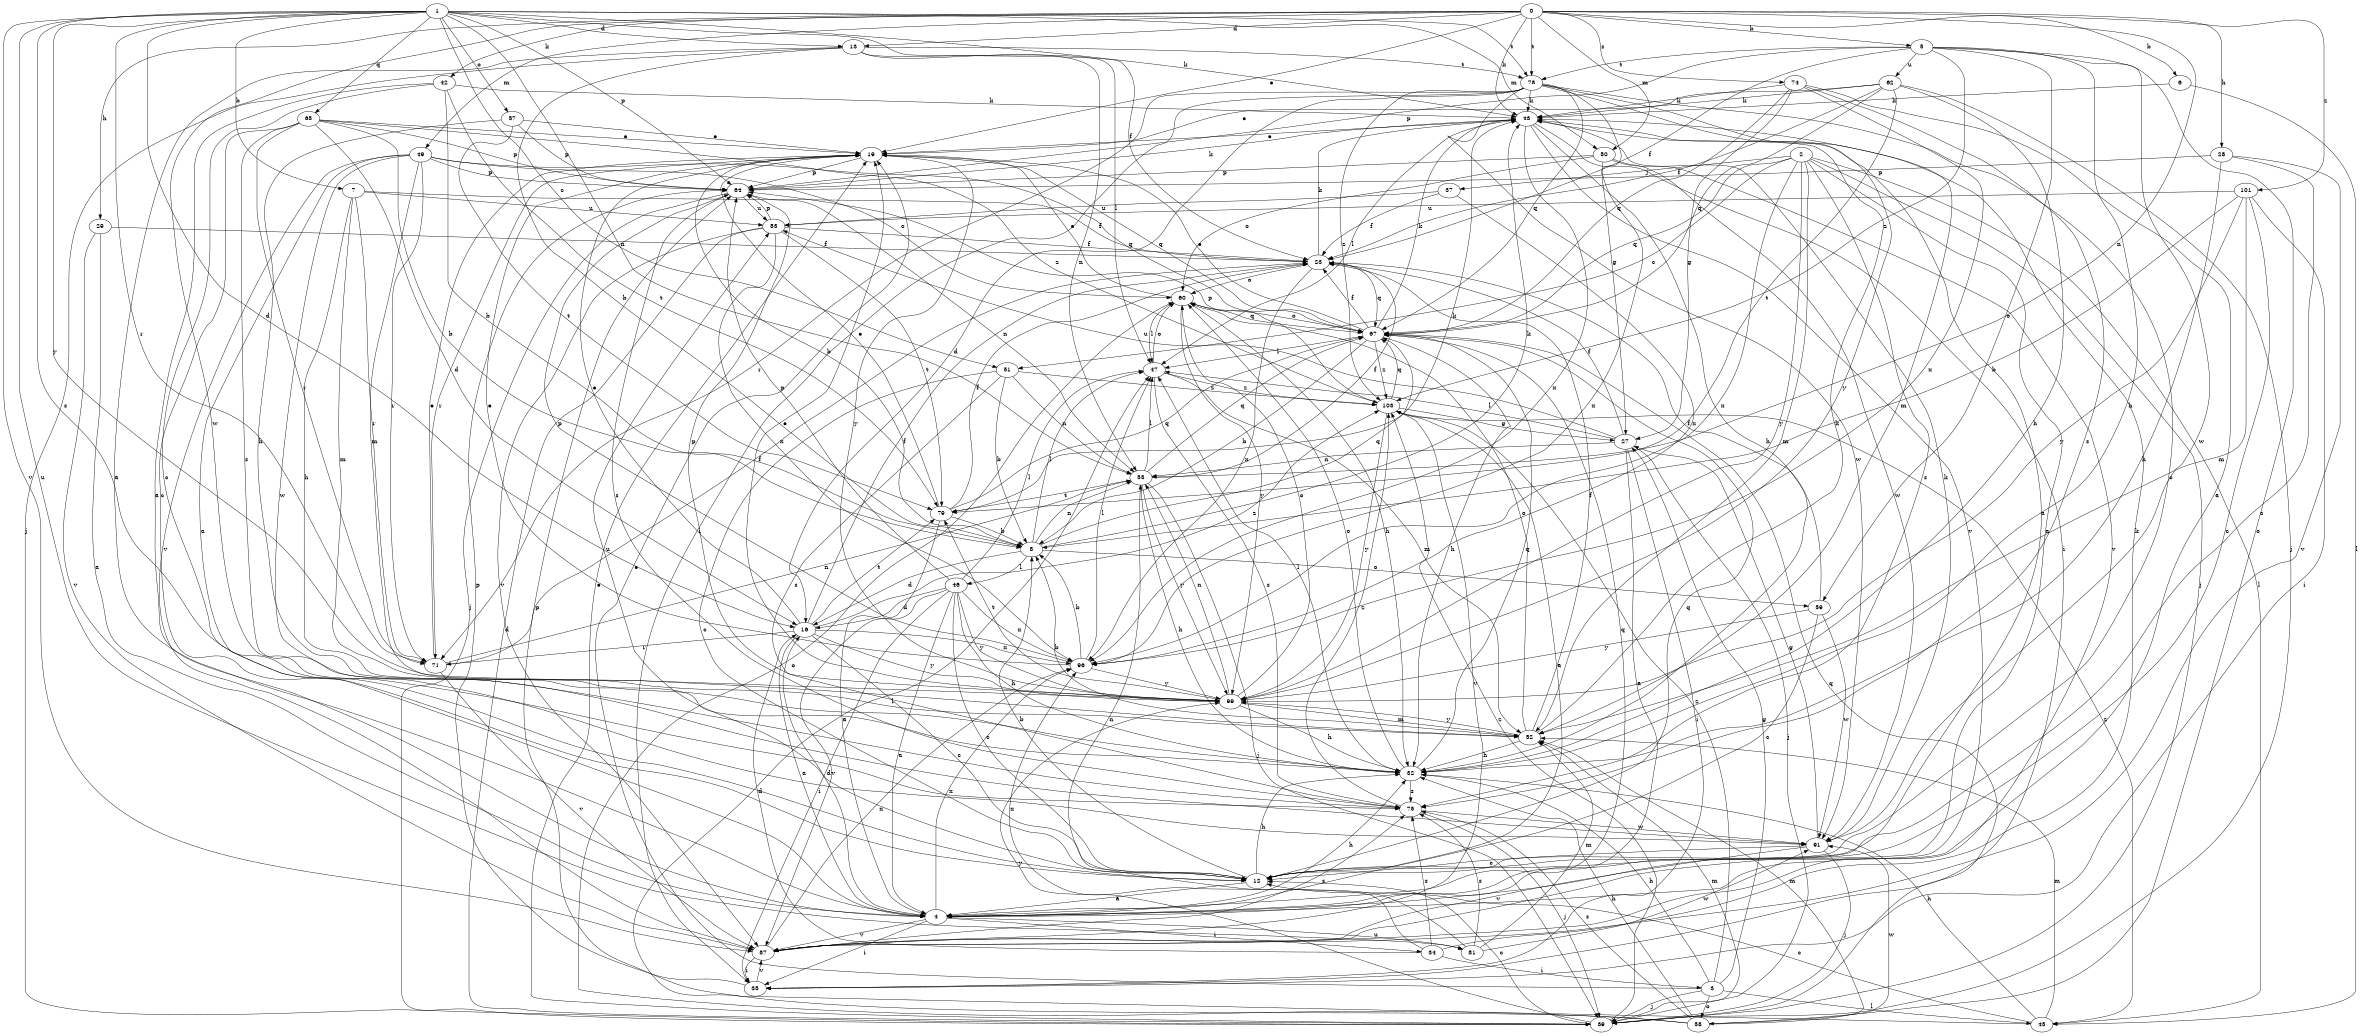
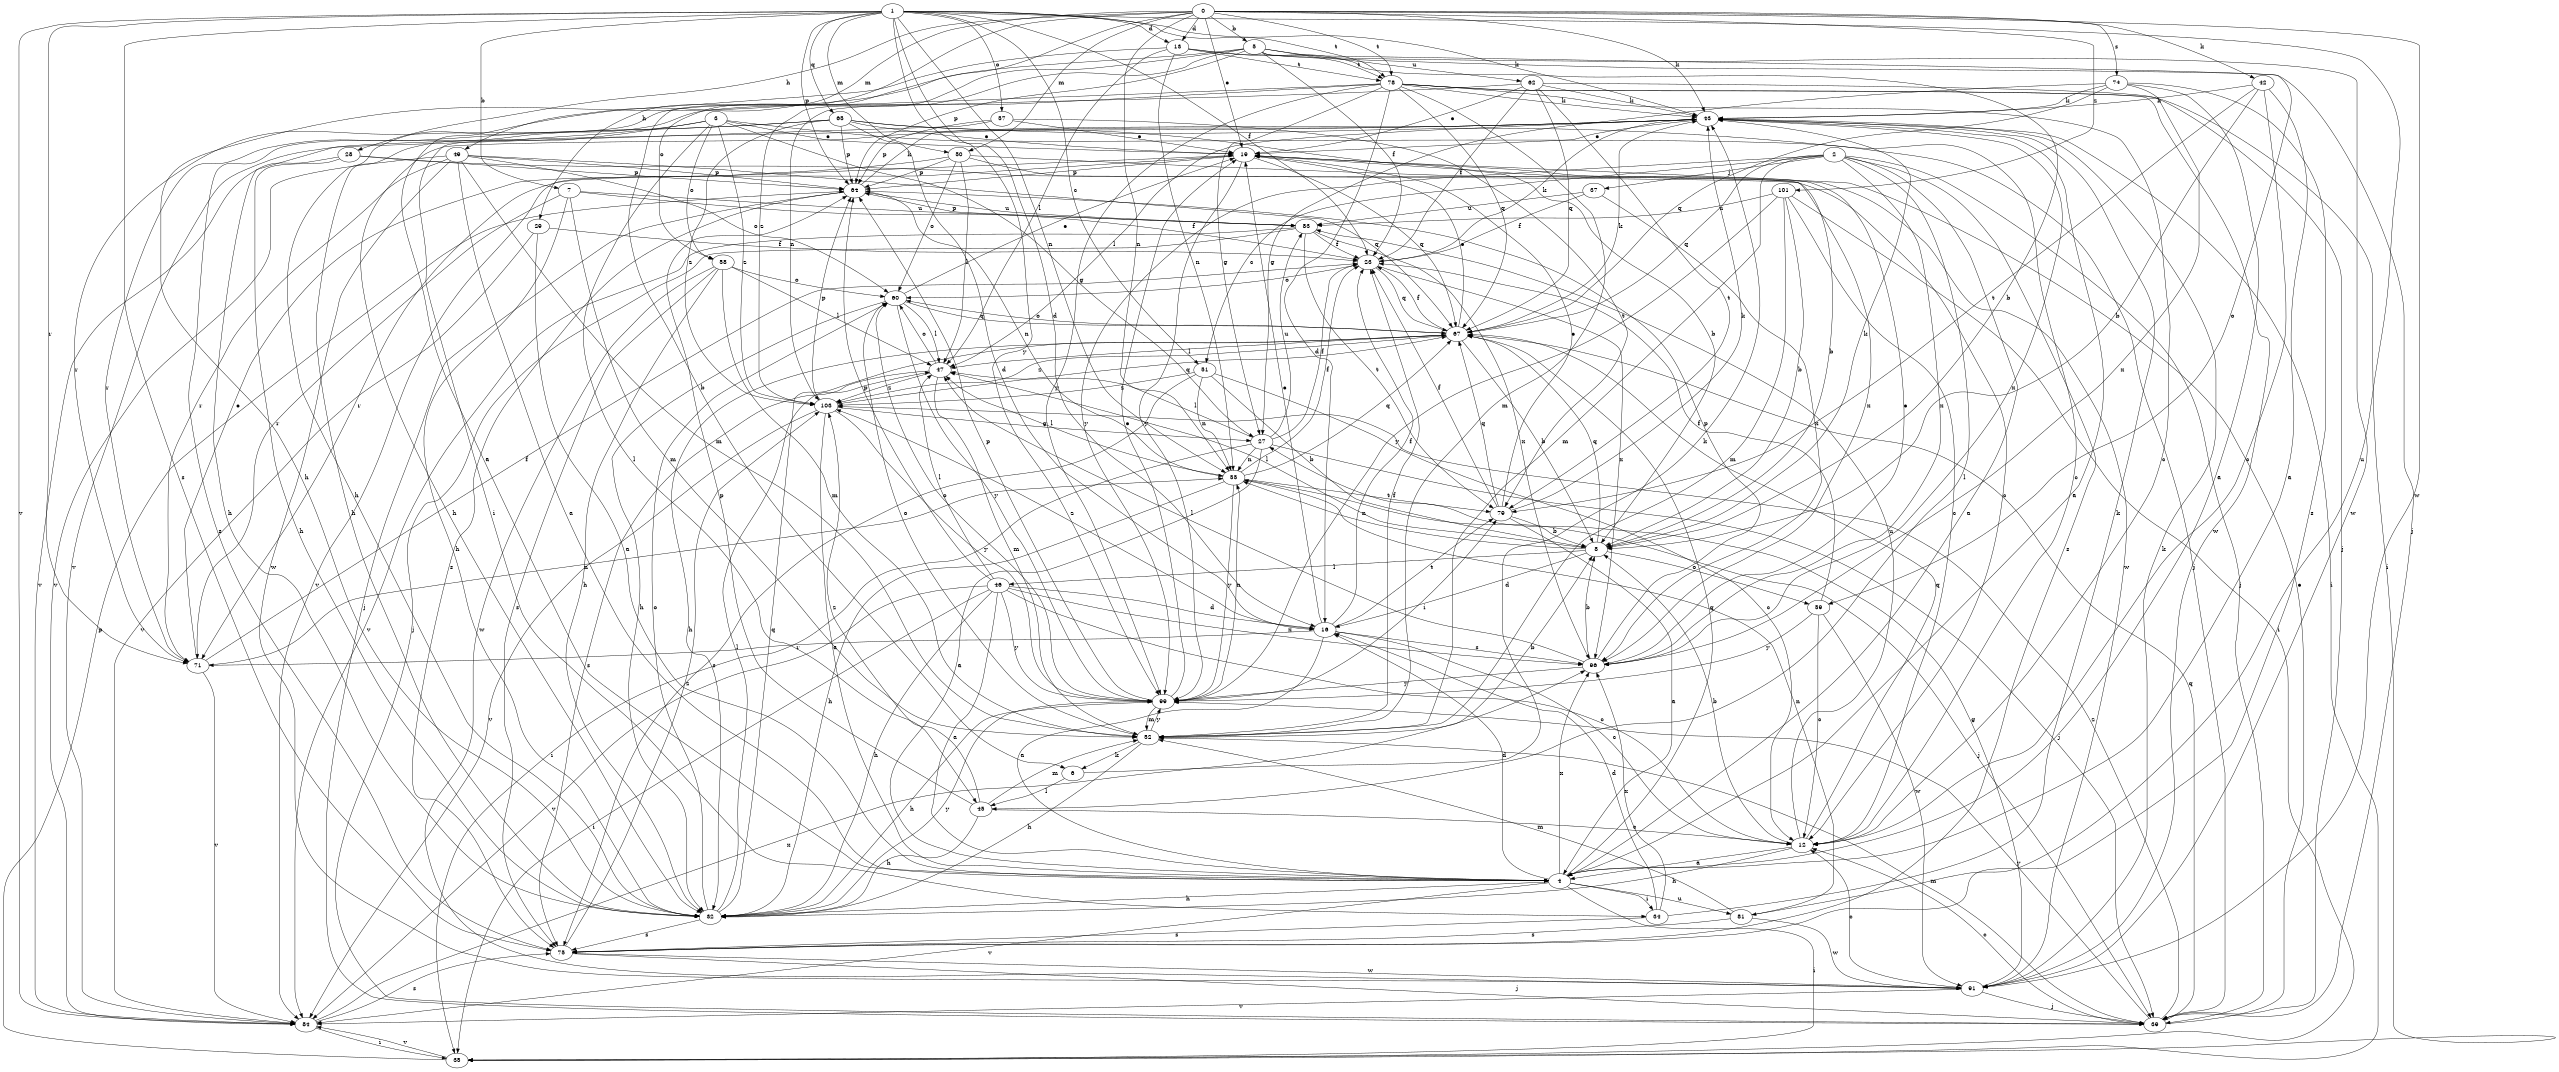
(1344, 244) -> (792, 244)
none -> (965, 267)
(1847, 332) -> (1112, 755)
(994, 608) -> (1425, 608)
(507, 630) -> (414, 630)
(1005, 648) -> (1477, 648)
(992, 681) -> (941, 807)
(763, 953) -> (306, 1025)
(1569, 977) -> (688, 781)
